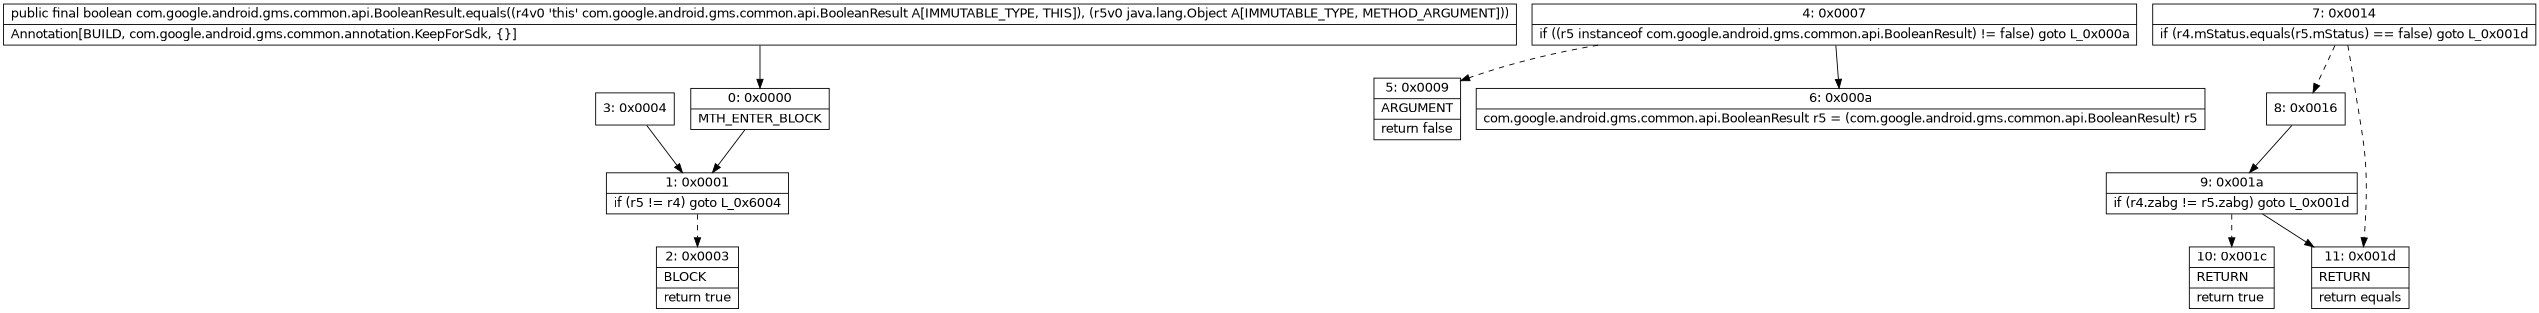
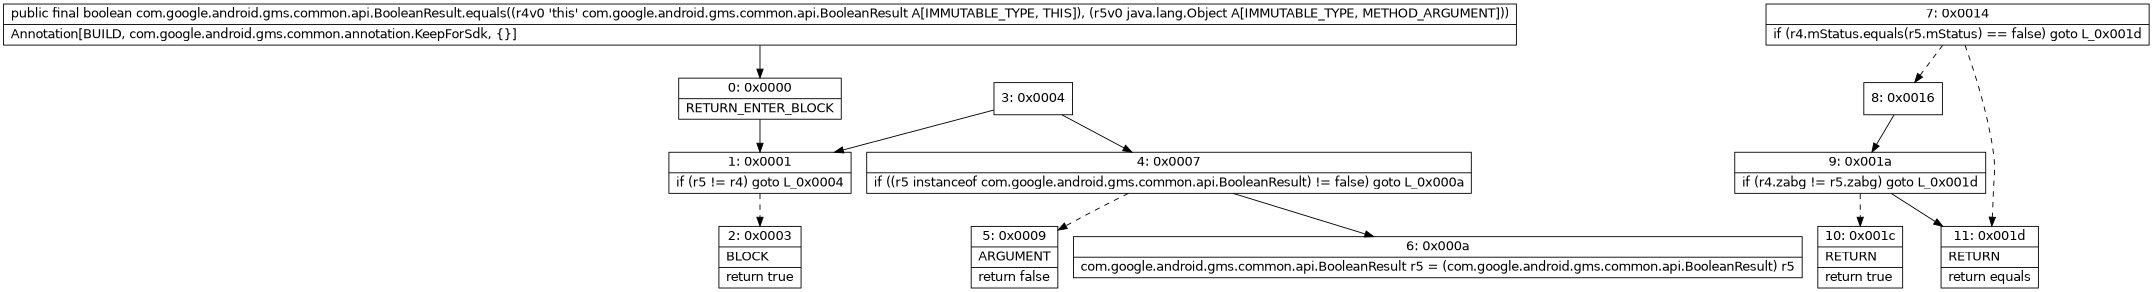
(760, 119) -> (760, 109)
none -> (1093, 131)
(697, 203) -> (760, 183)
